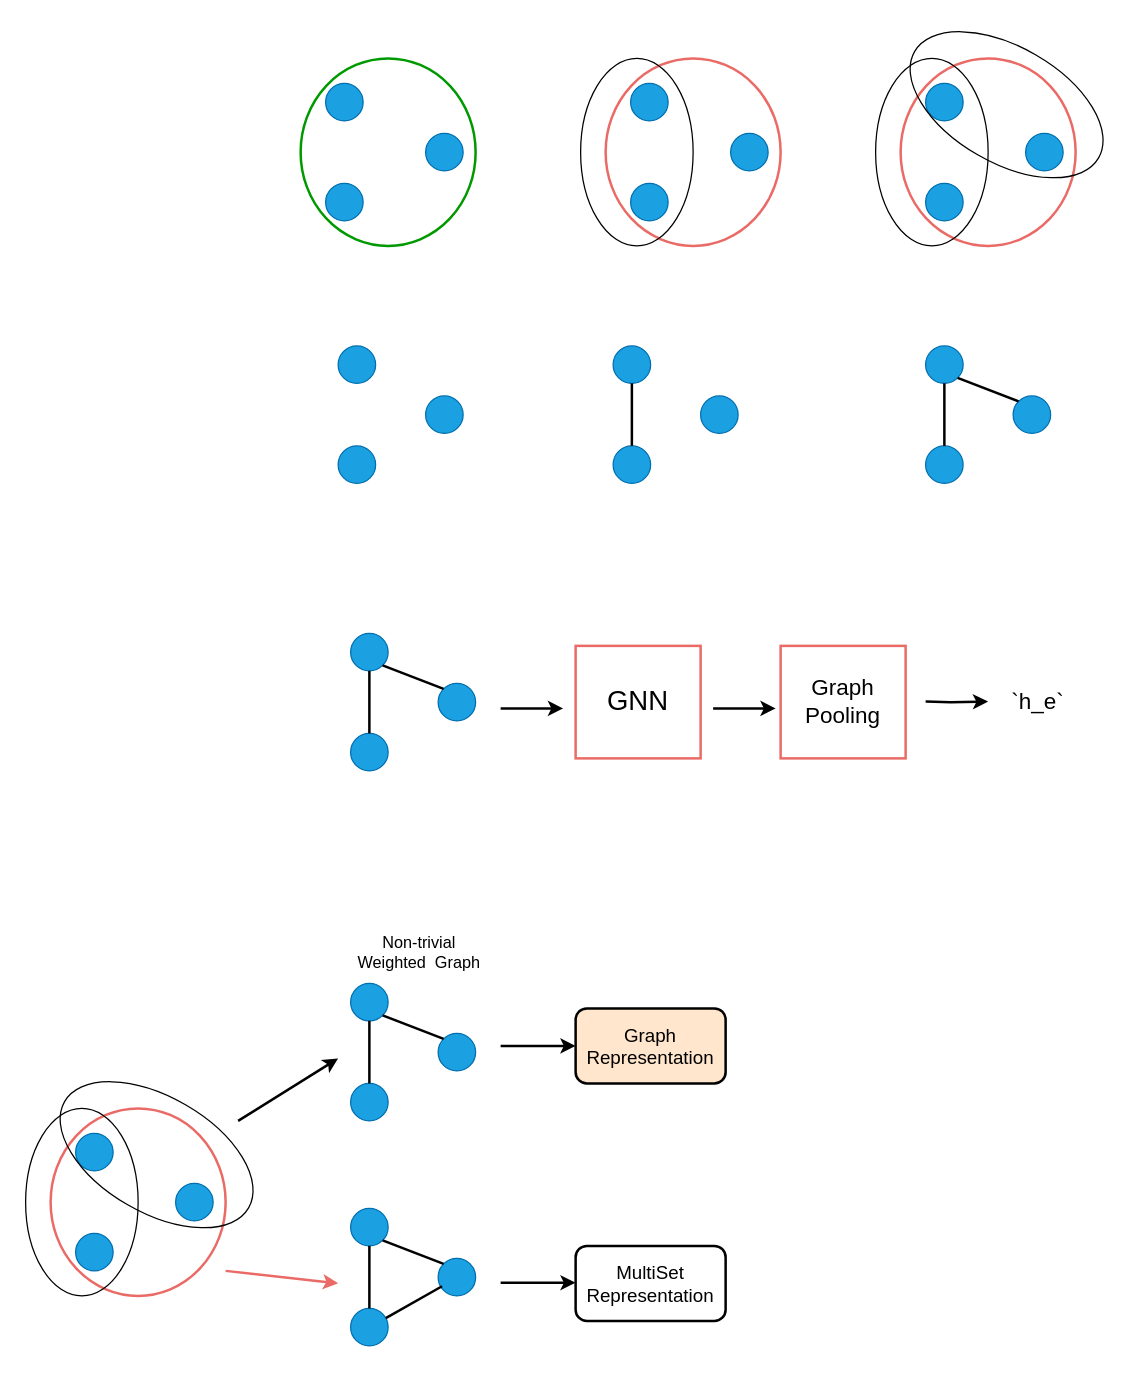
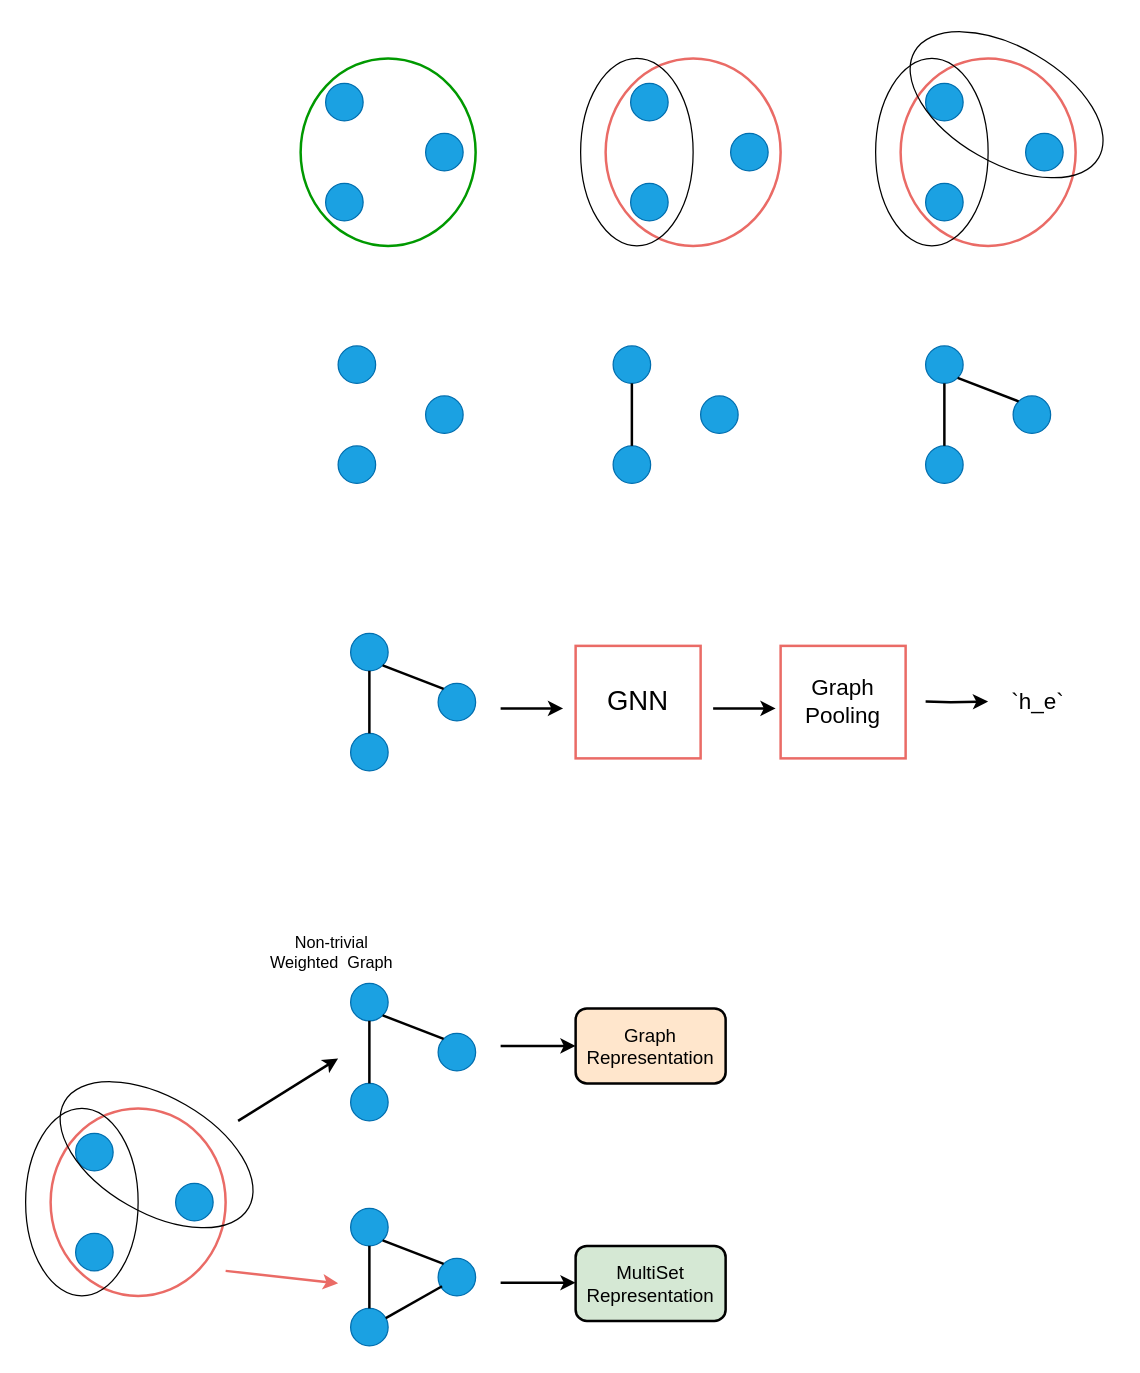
(419, 952) -> (332, 952)
(651, 1283) -> (651, 1283)
